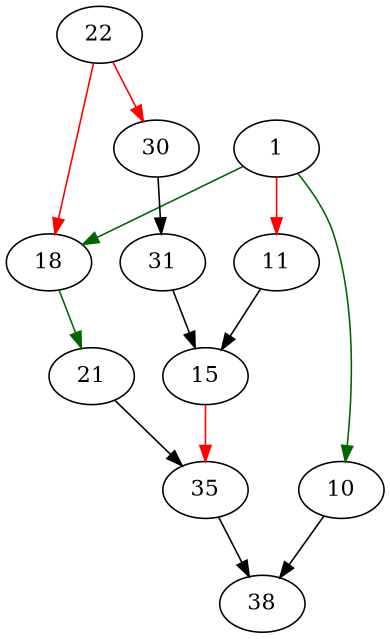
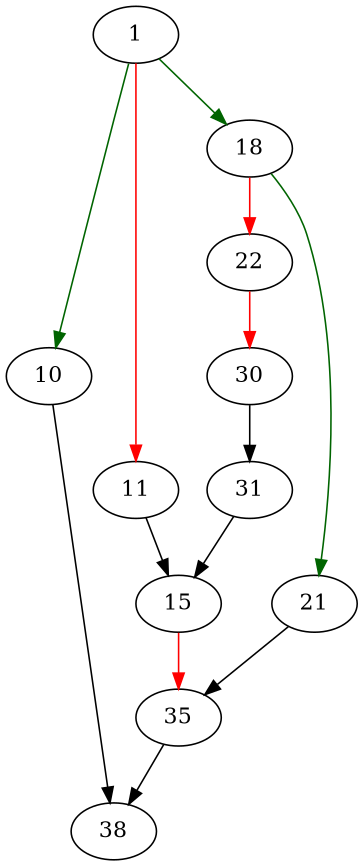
(76, 141) -> (250, 198)
